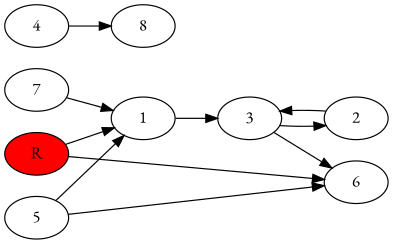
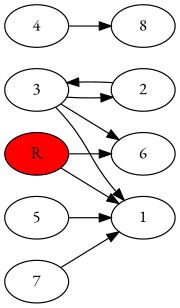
(191, 118) -> (86, 146)
(190, 201) -> none
